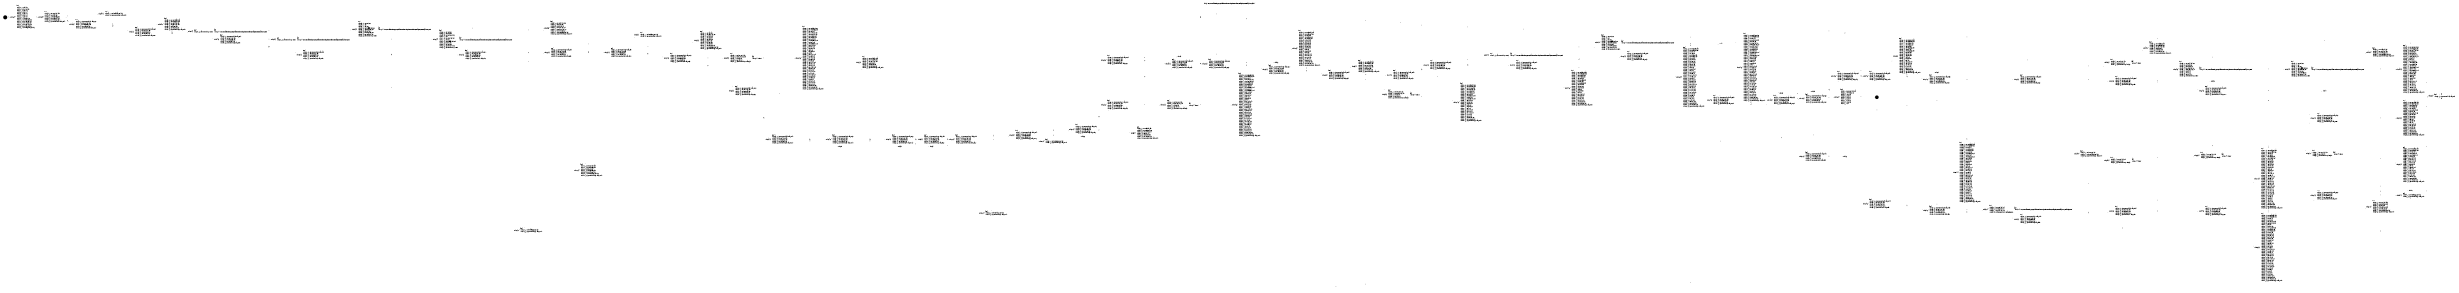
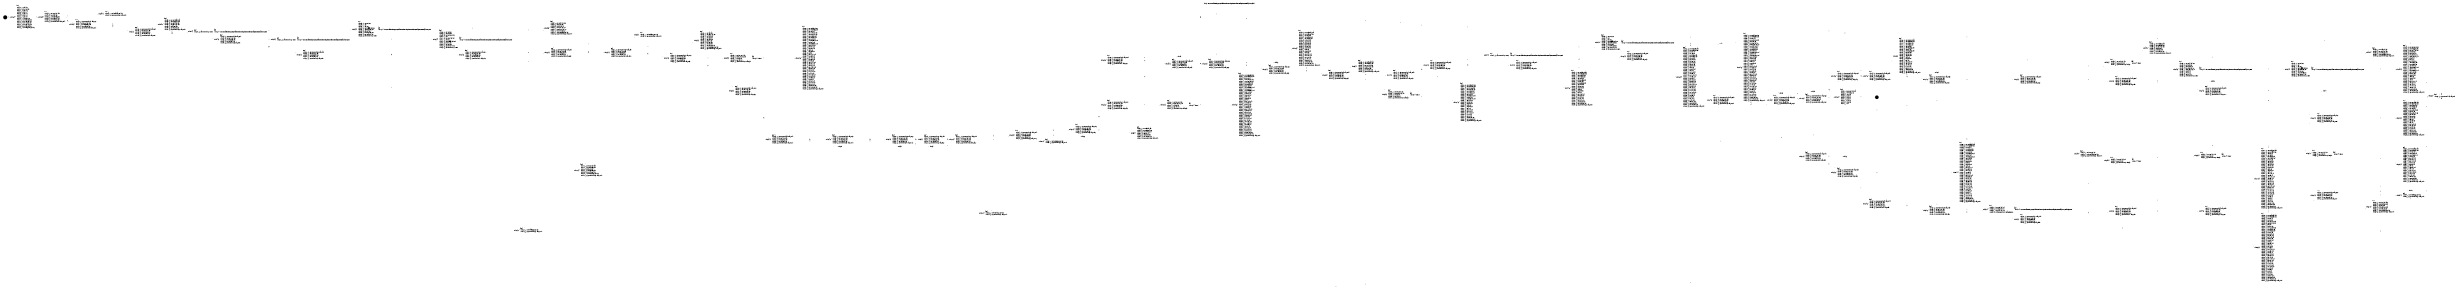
(870, 63) -> none
none -> (1845, 173)
